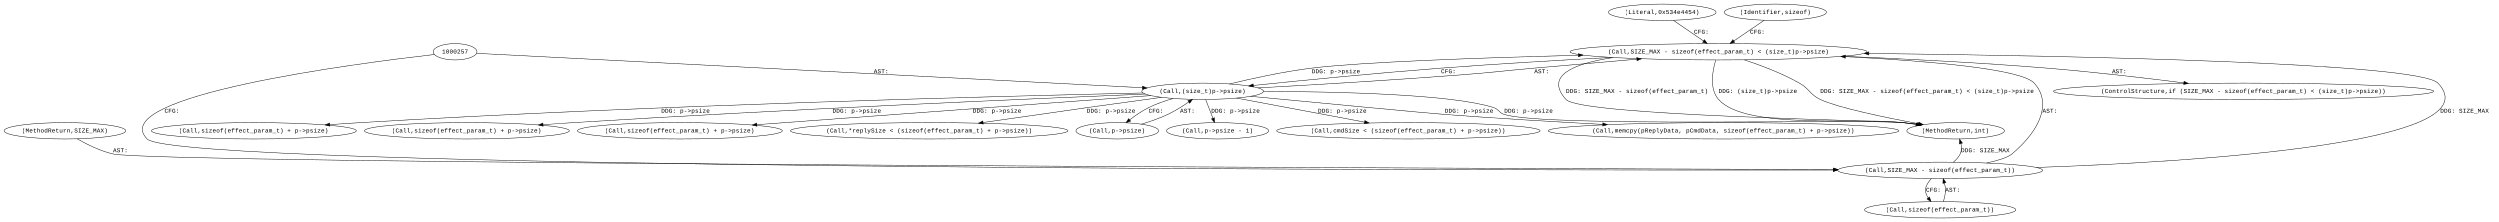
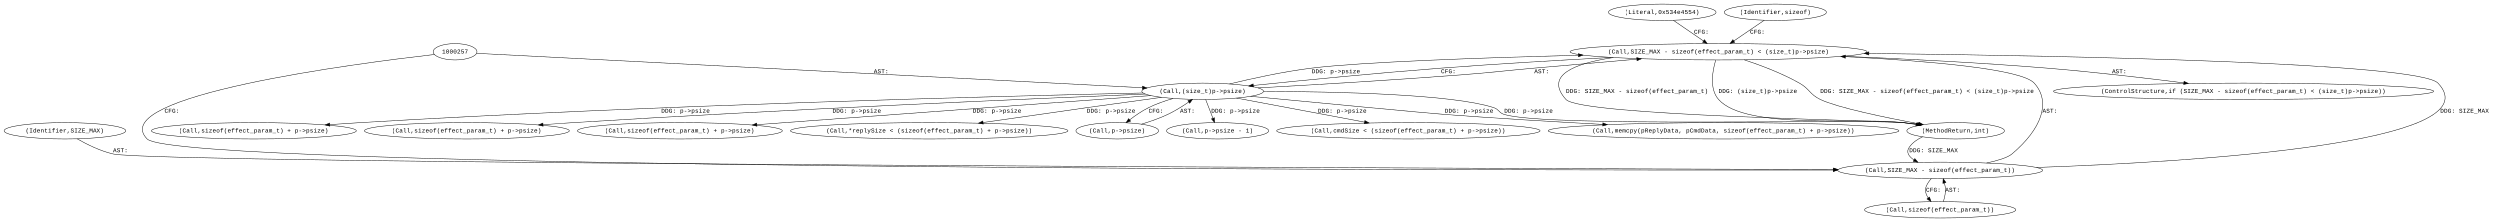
(1662, 12) -> (1662, 12)
(65, 131) -> (65, 131)
(1960, 154) -> (1910, 147)
